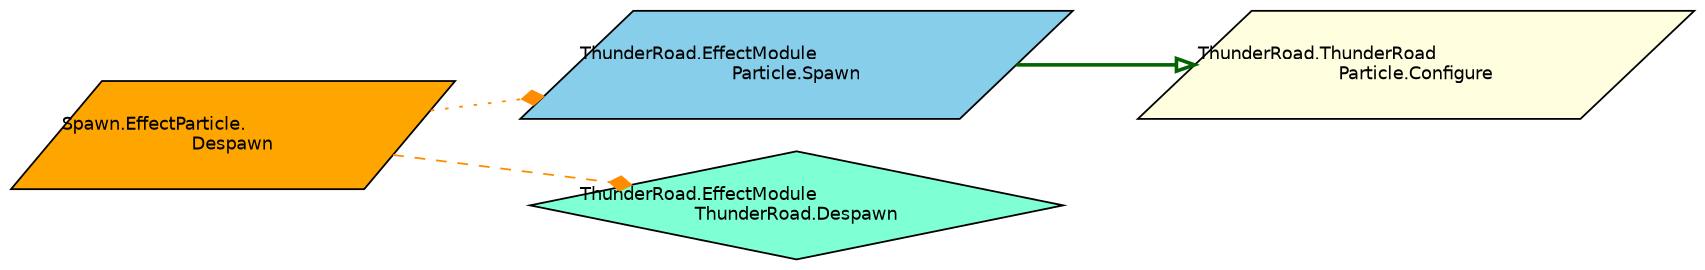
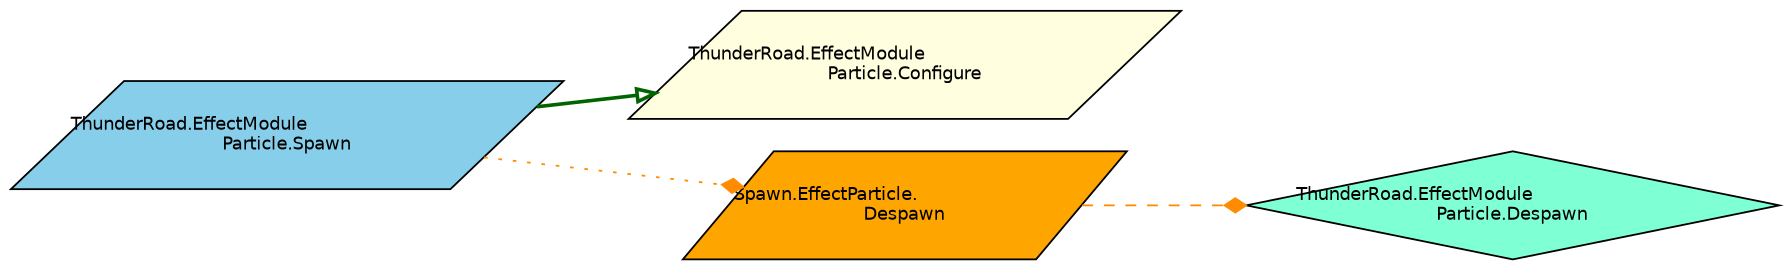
(1416, 65) -> (905, 65)
(476, 105) -> (603, 171)
(797, 205) -> (1513, 205)
